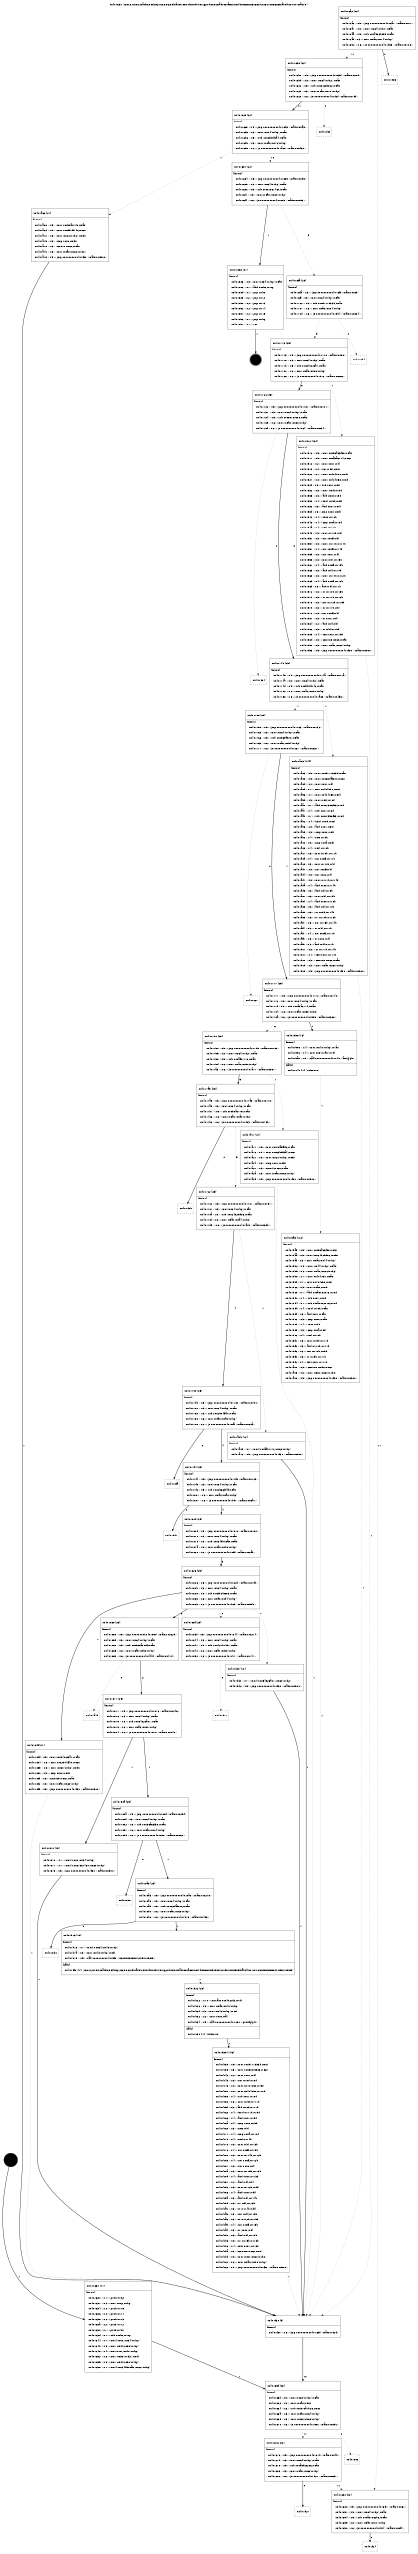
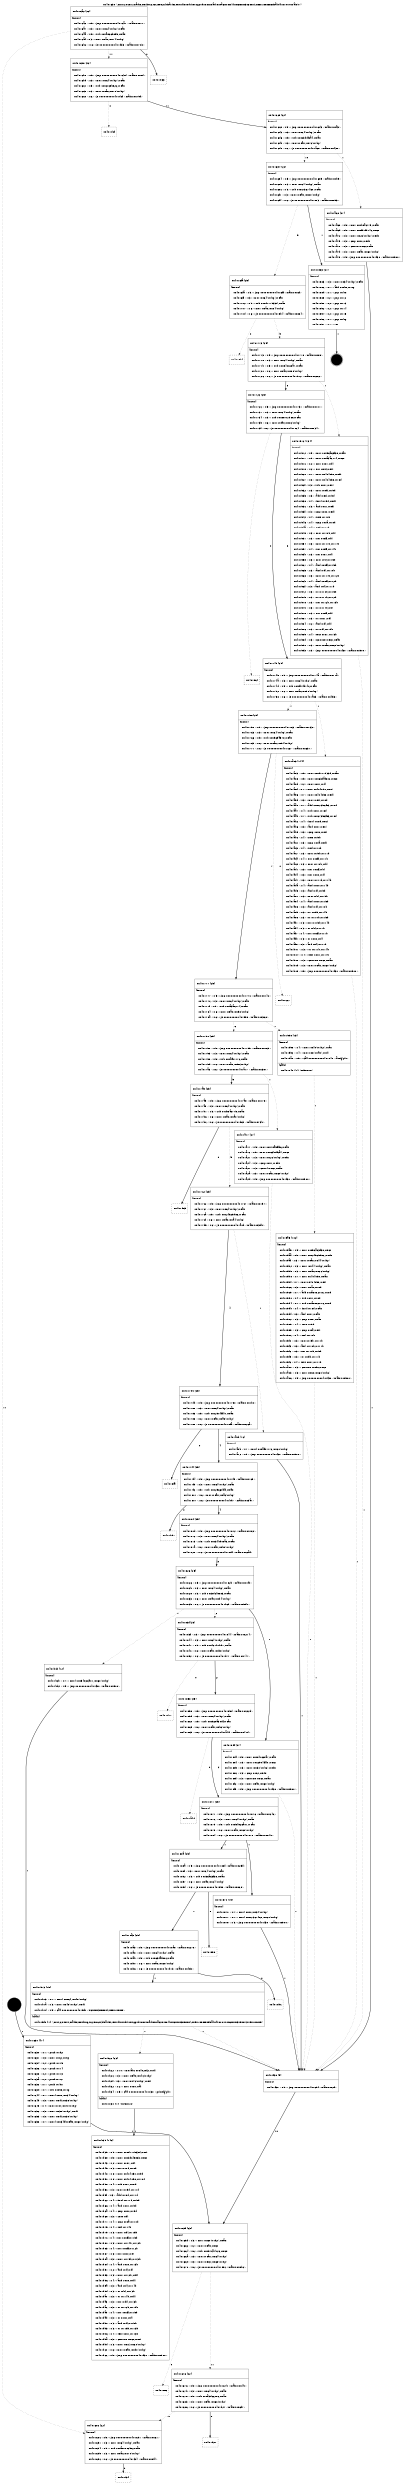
(311, 1026) -> (273, 1026)
(181, 1613) -> (215, 1677)
(292, 2293) -> (235, 2048)
